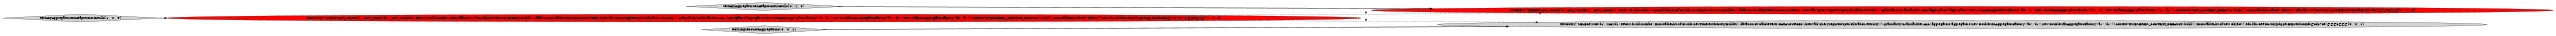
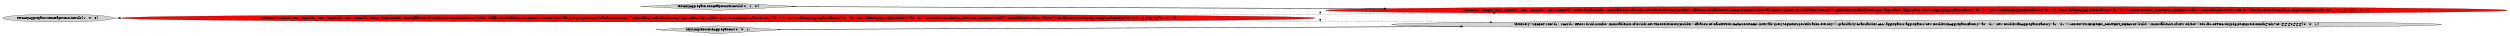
(81, 18) -> (58, 18)
